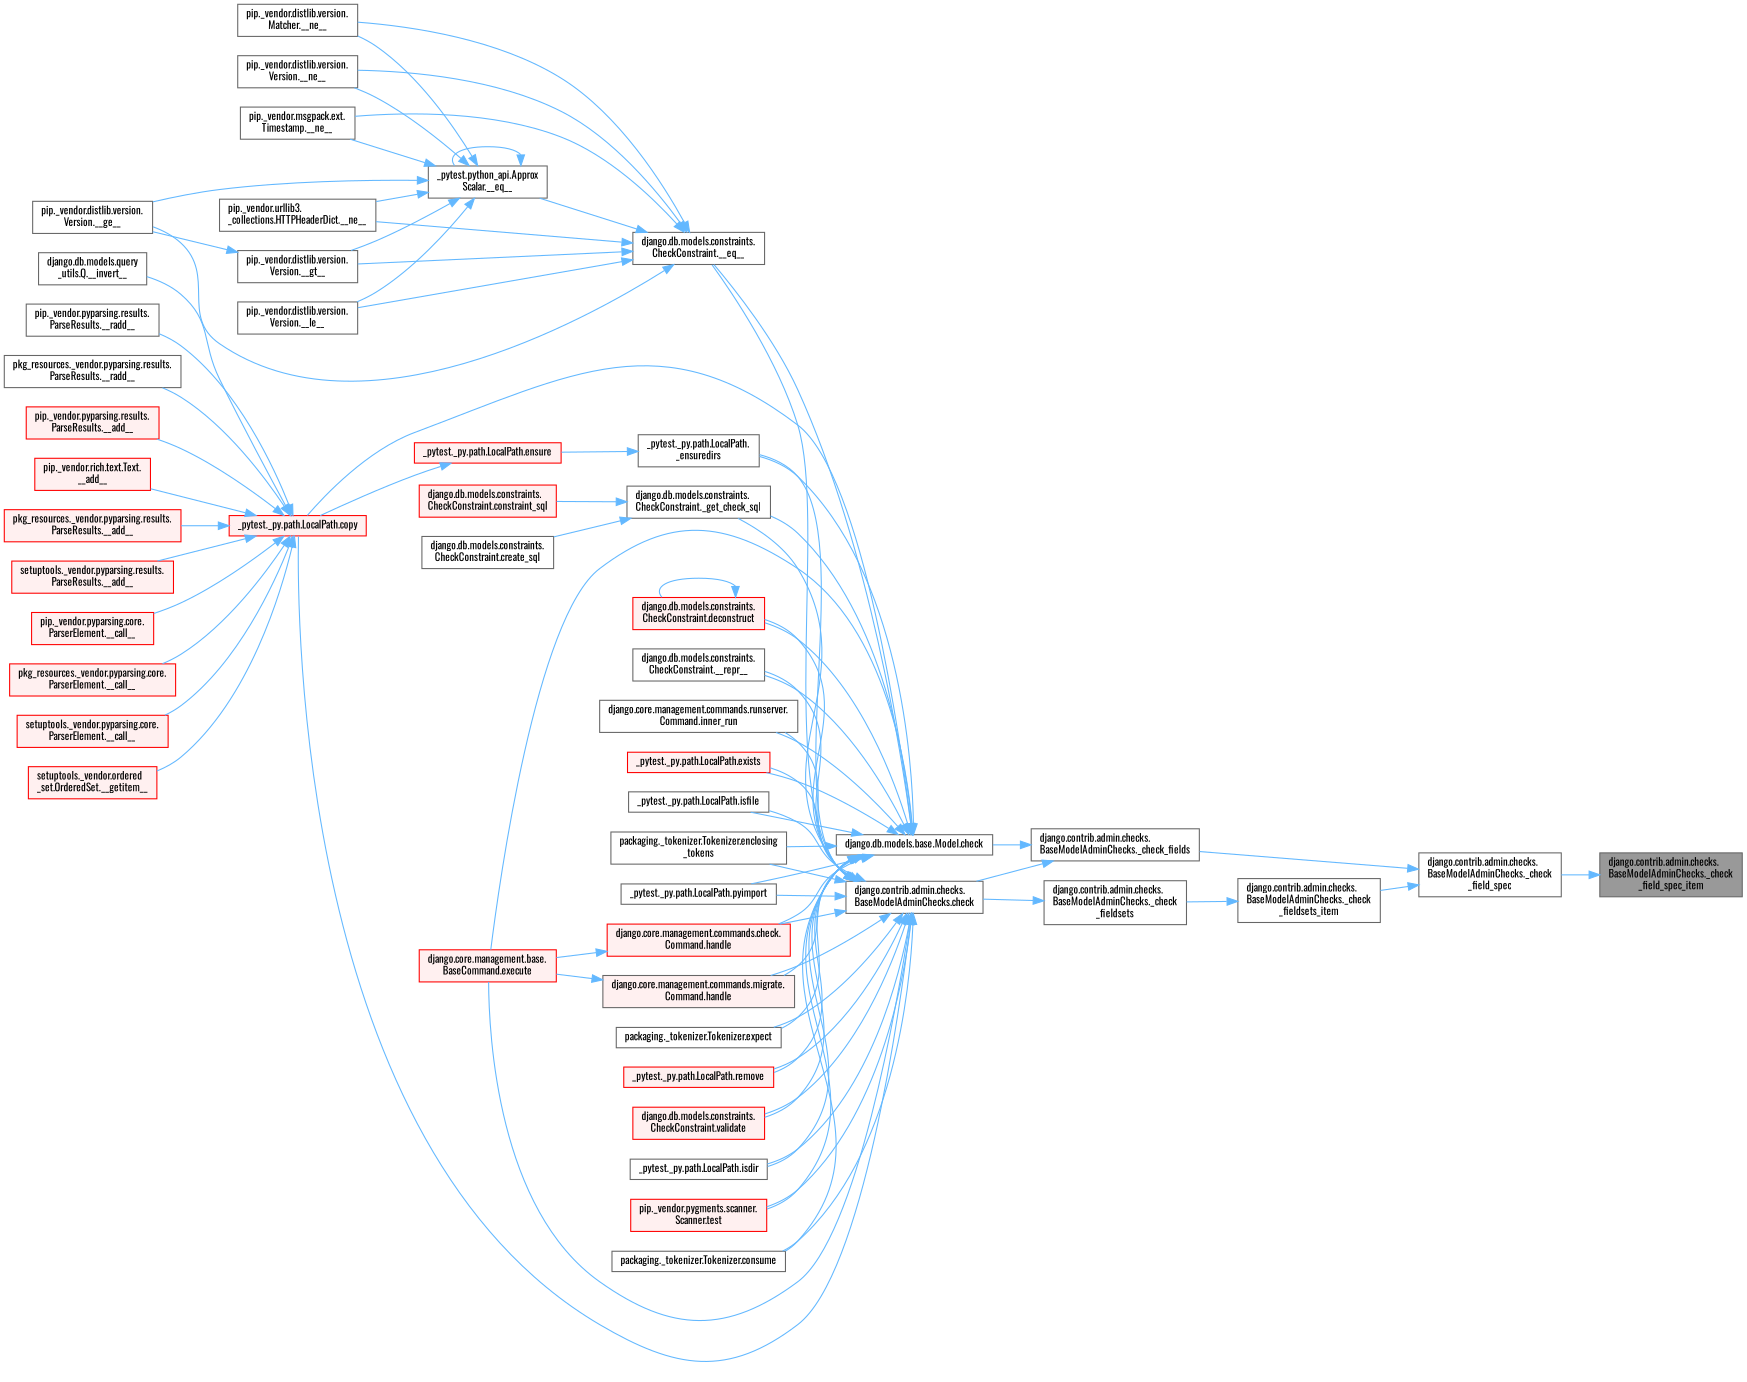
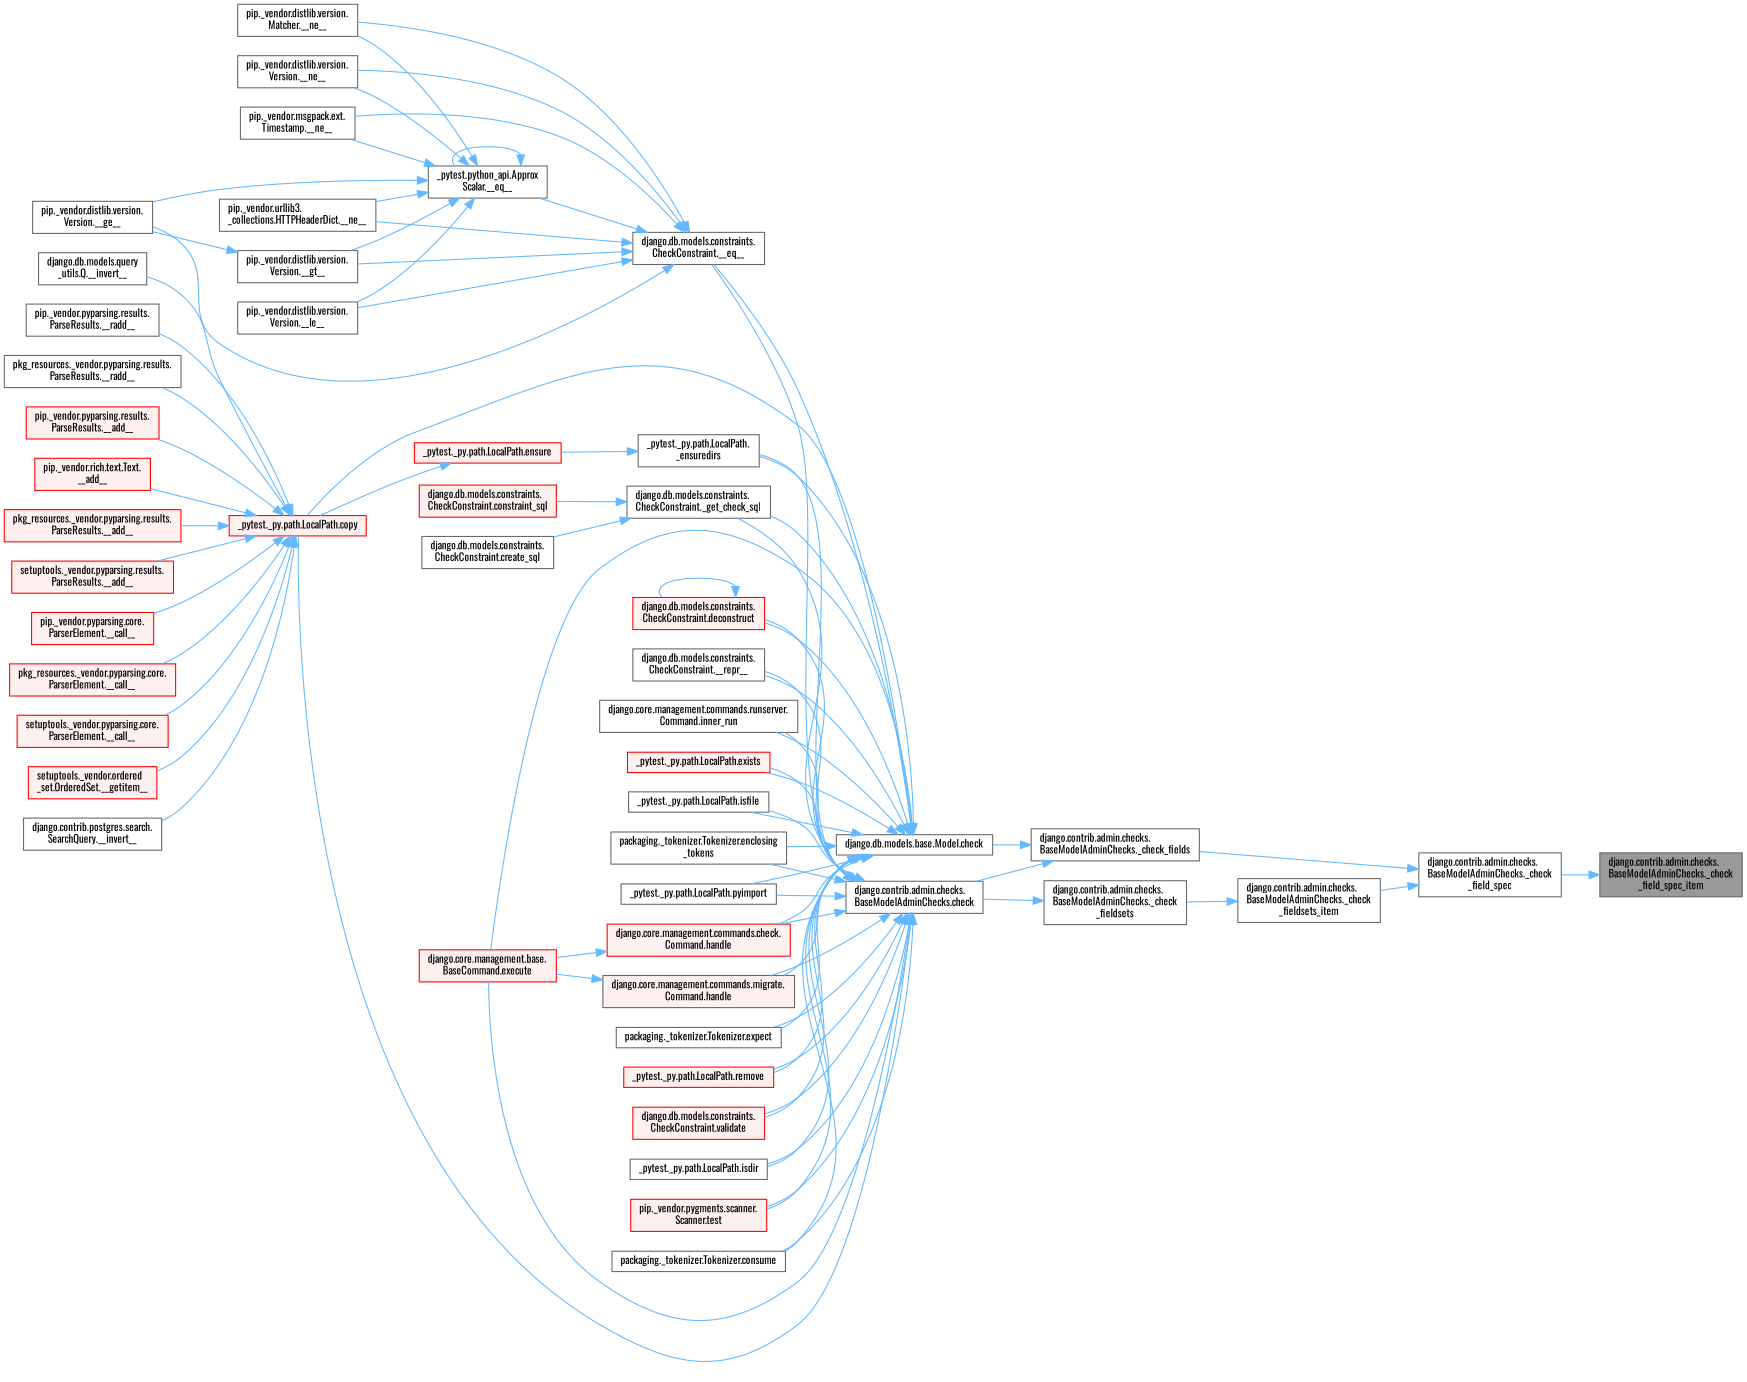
none -> (93, 834)
